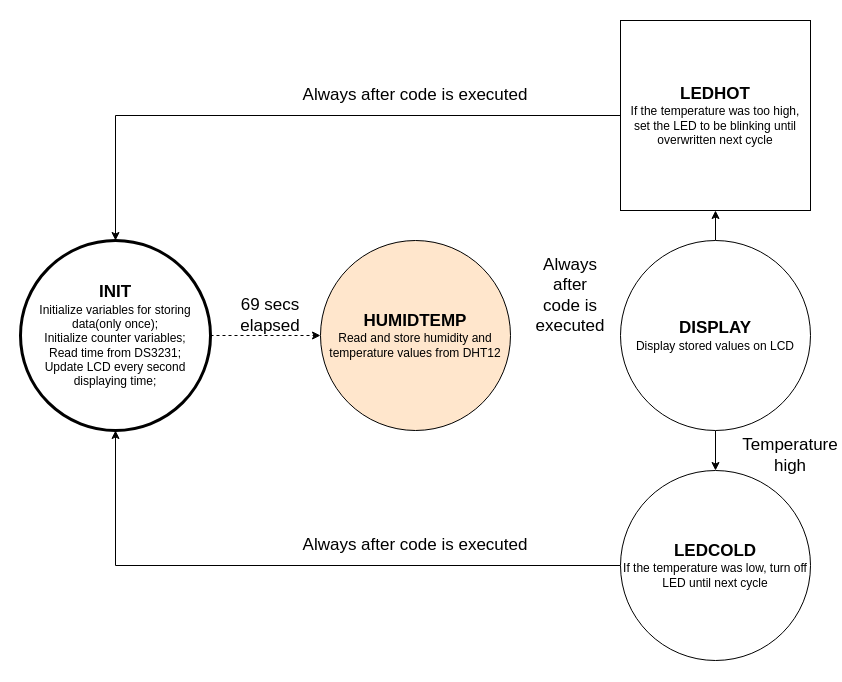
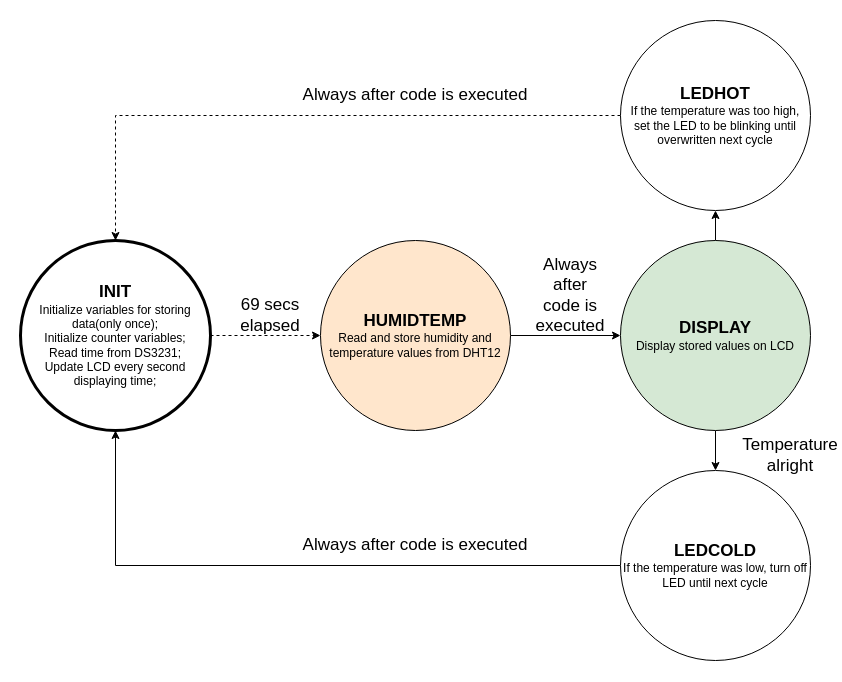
(309, 116) -> (309, 116)
(716, 116) -> (716, 116)
none -> (562, 336)
(716, 336) -> (716, 336)
(791, 456) -> (791, 456)
